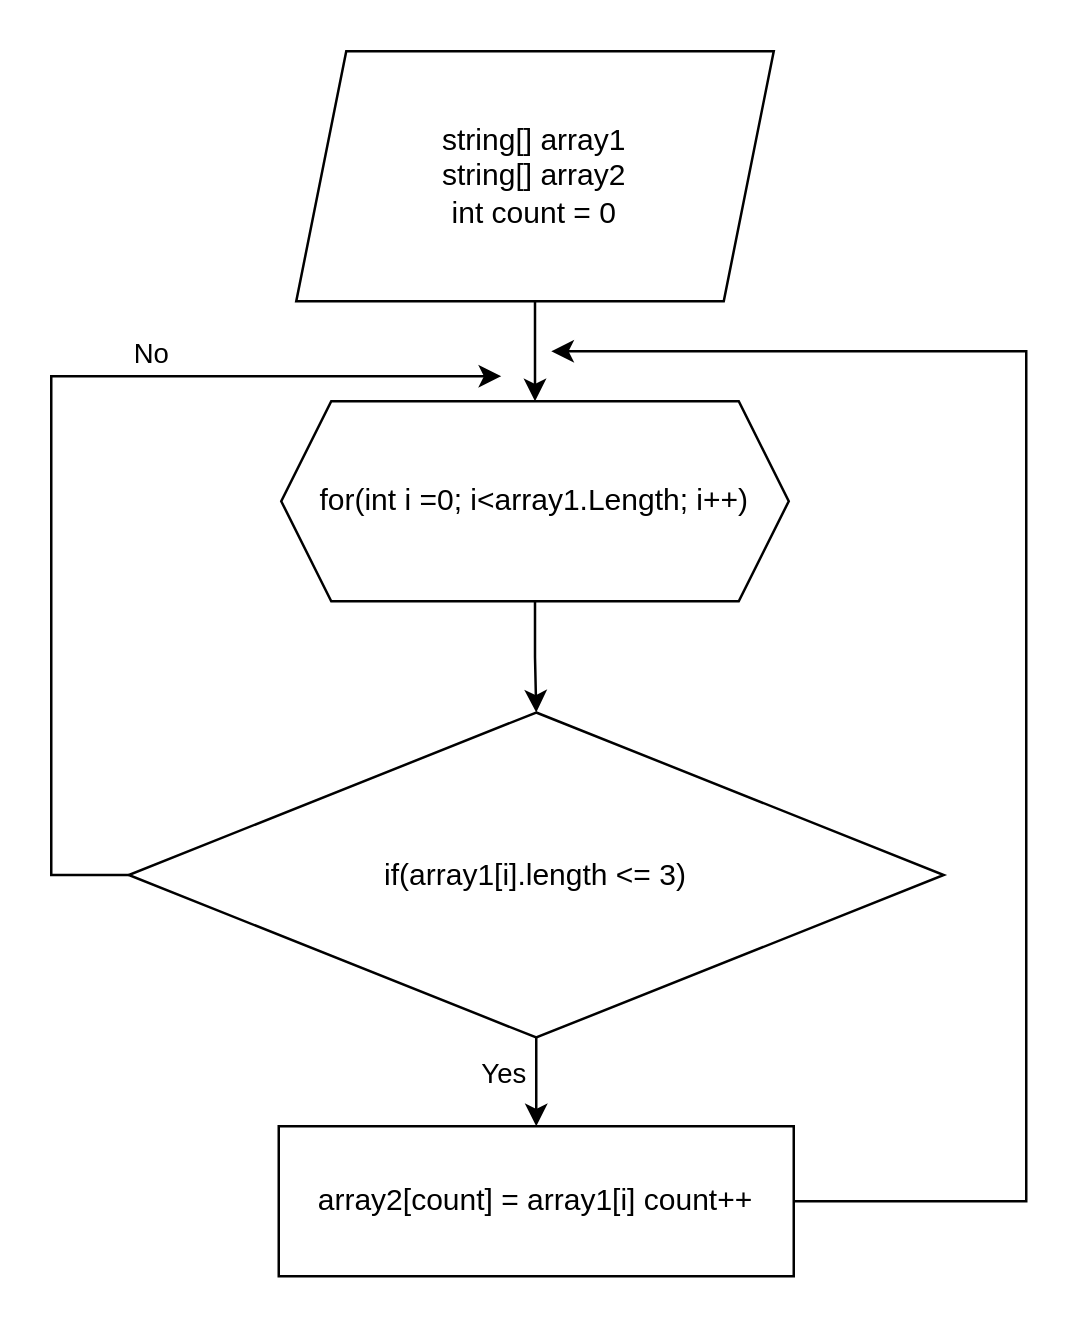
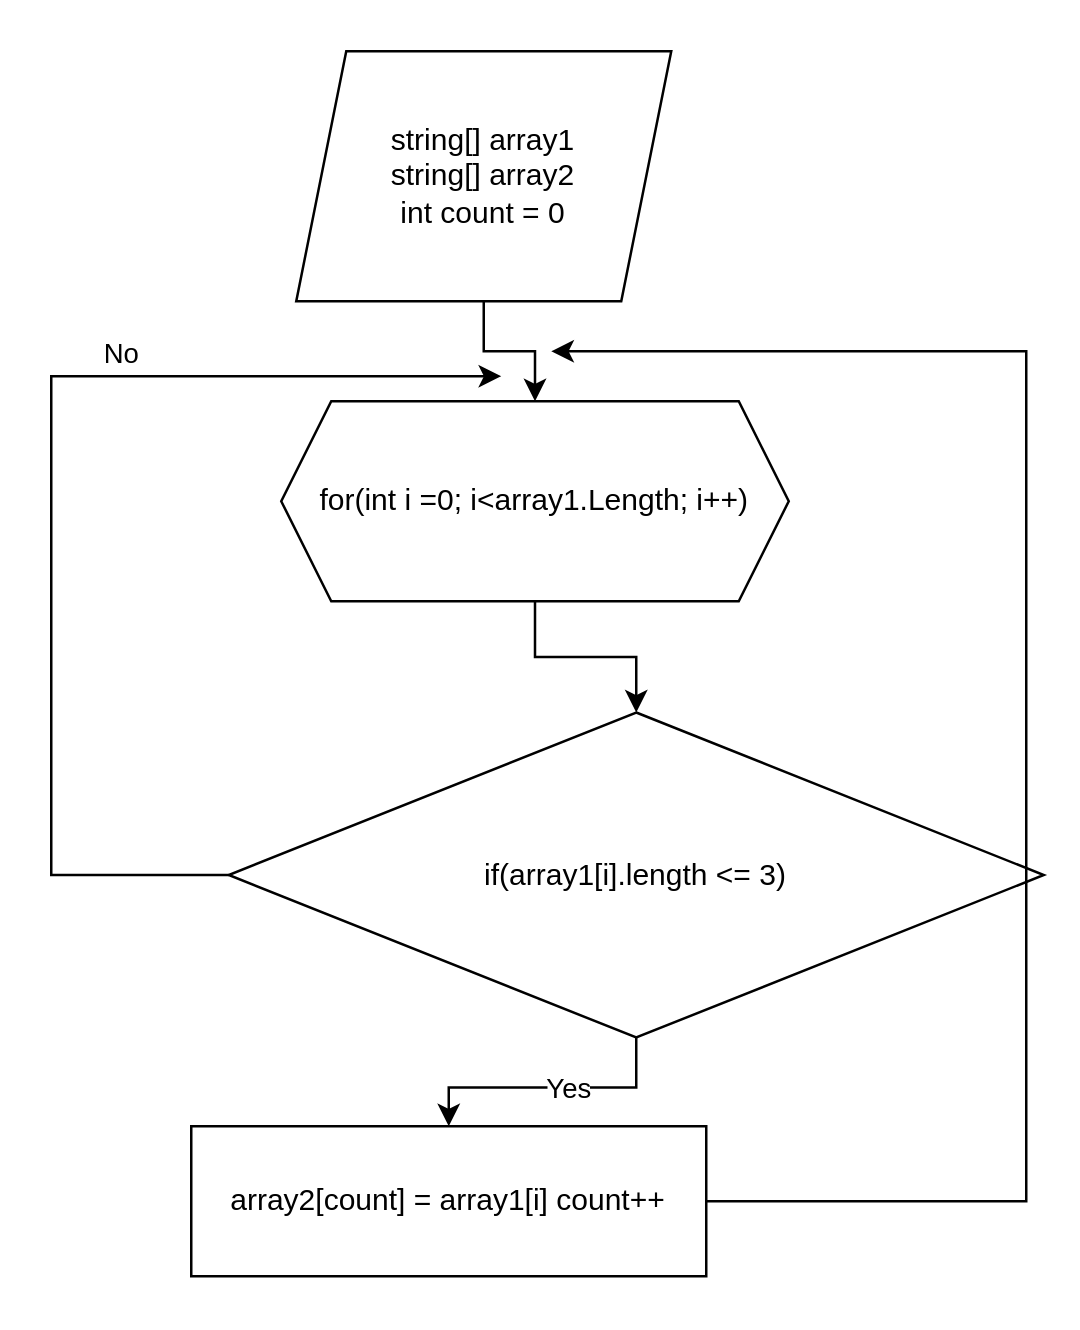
(535, 176) -> (484, 176)
(536, 875) -> (636, 875)
(536, 1201) -> (449, 1201)
